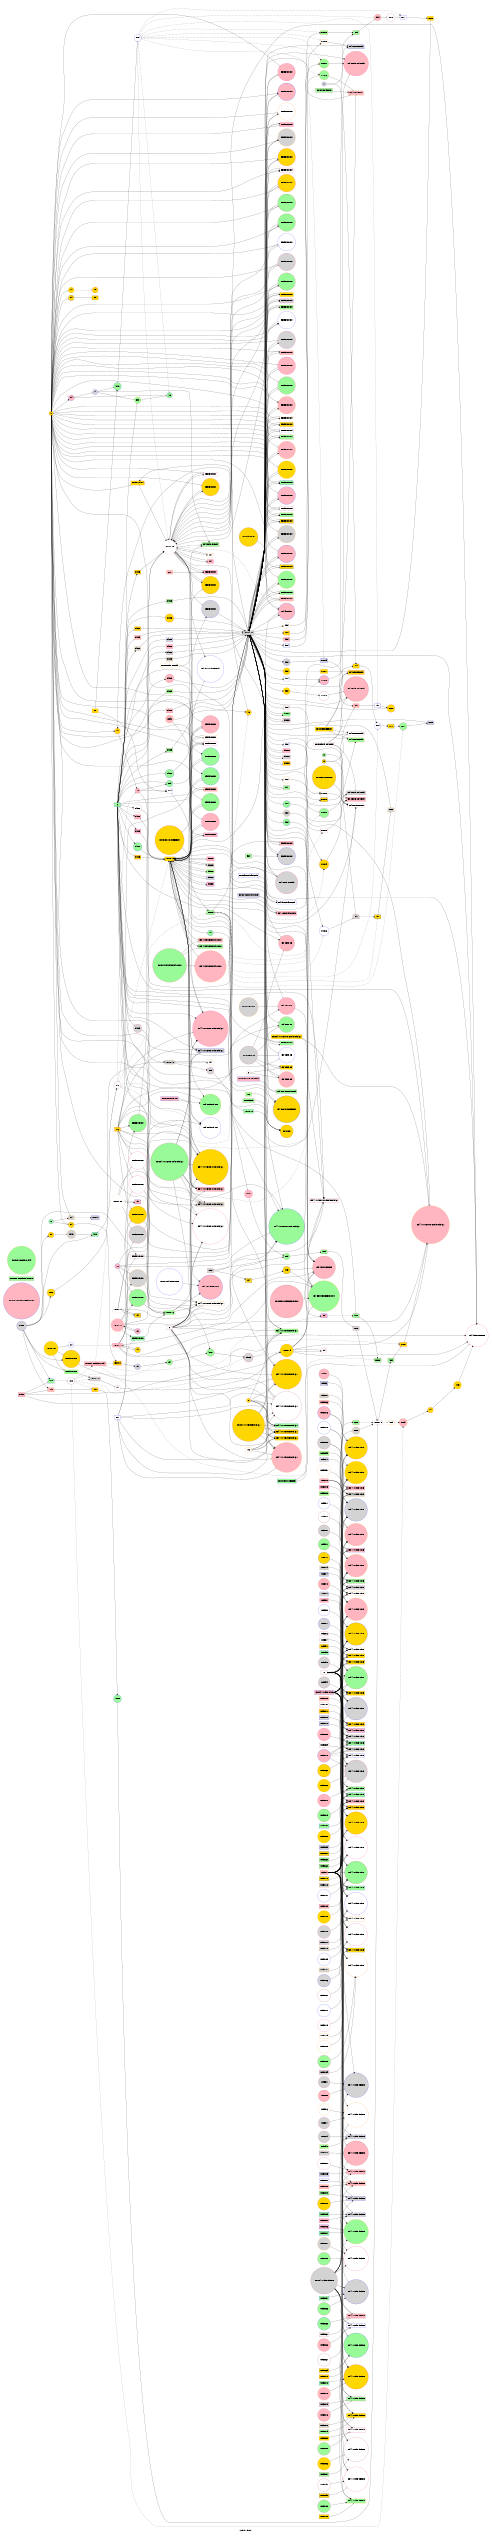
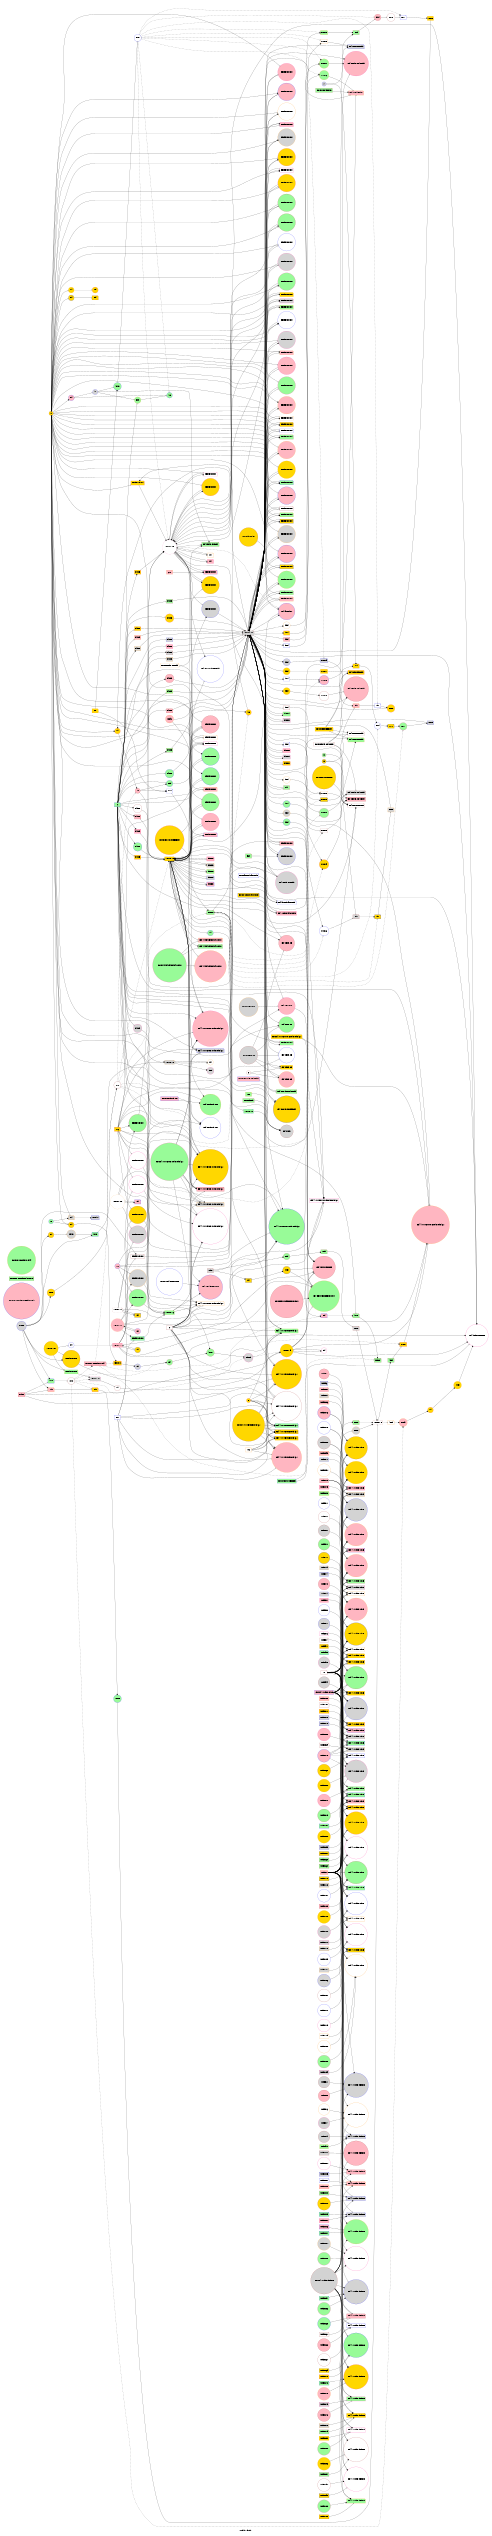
(249, 895) -> (249, 895)
(300, 918) -> (285, 968)
(287, 1131) -> (287, 1131)
(249, 1194) -> none
none -> (324, 1390)
(324, 1453) -> (324, 1453)
